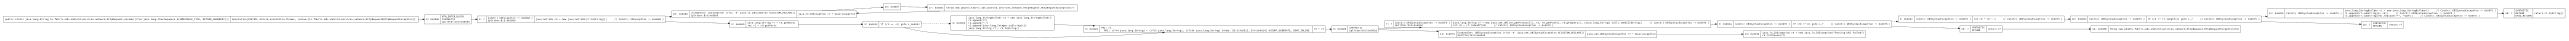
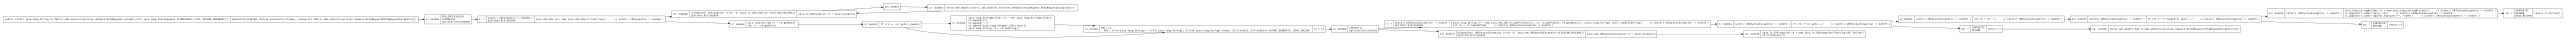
(2549, 13) -> (2547, 13)
